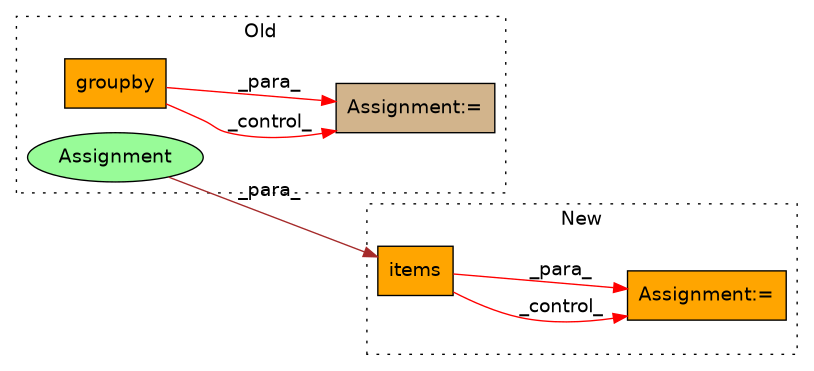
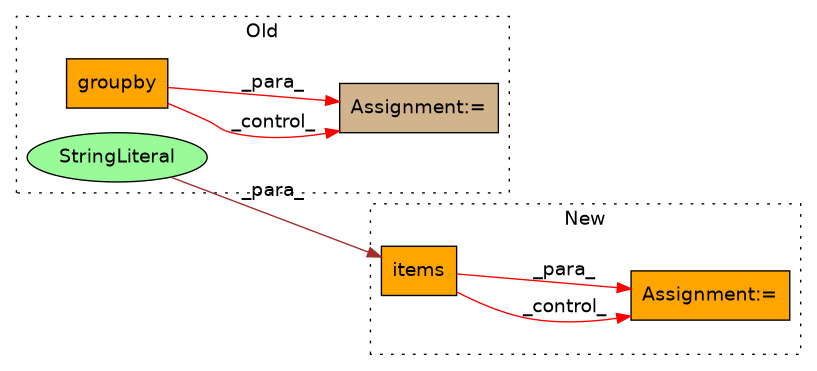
(115, 157) -> (117, 157)
